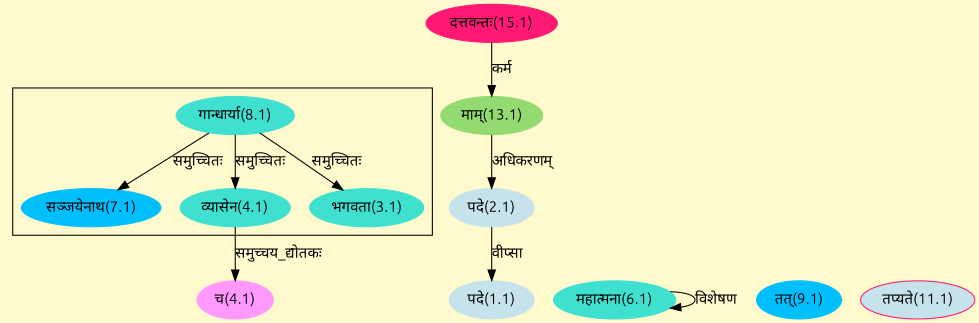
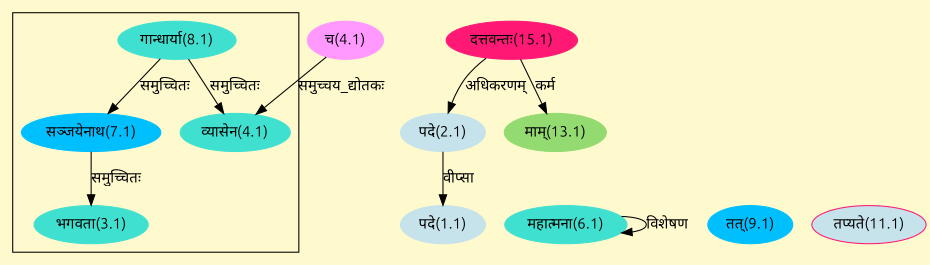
(492, 156) -> (466, 78)
(297, 158) -> (91, 173)
(235, 248) -> (292, 85)
